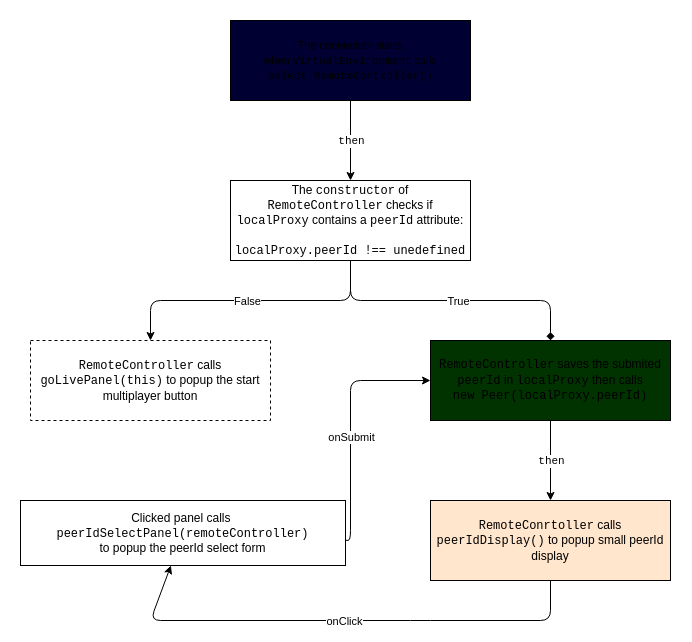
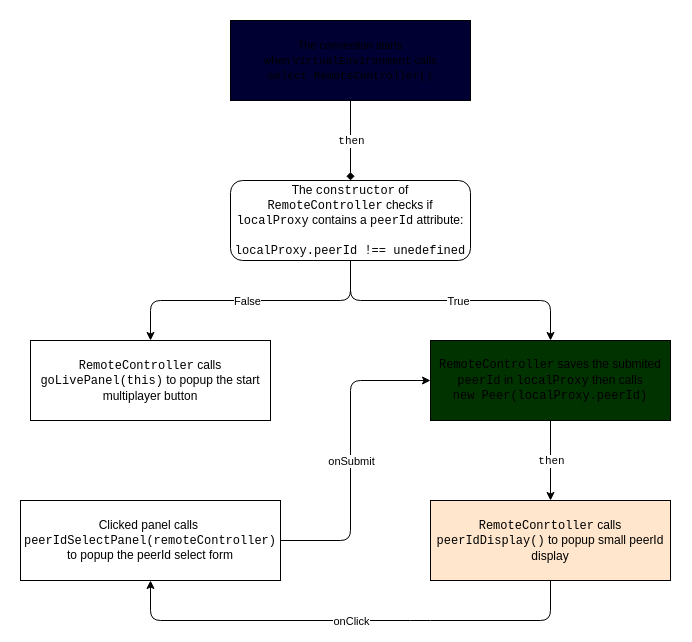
(351, 172) -> (351, 172)
(351, 221) -> (351, 221)
(551, 332) -> (551, 332)
(151, 381) -> (151, 381)
(183, 533) -> (151, 541)
